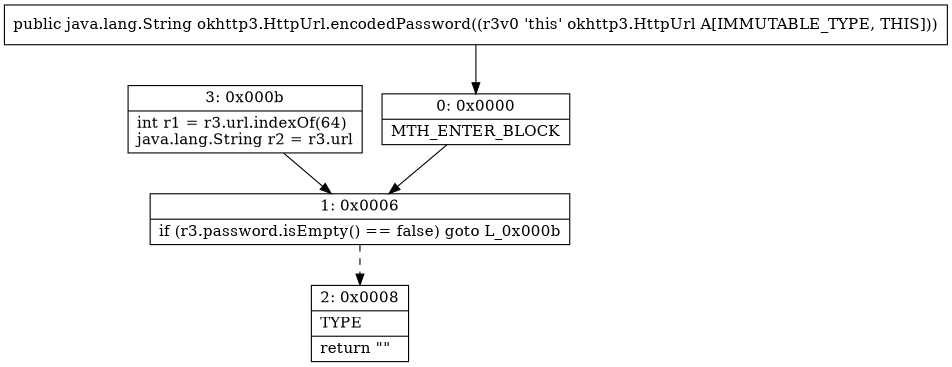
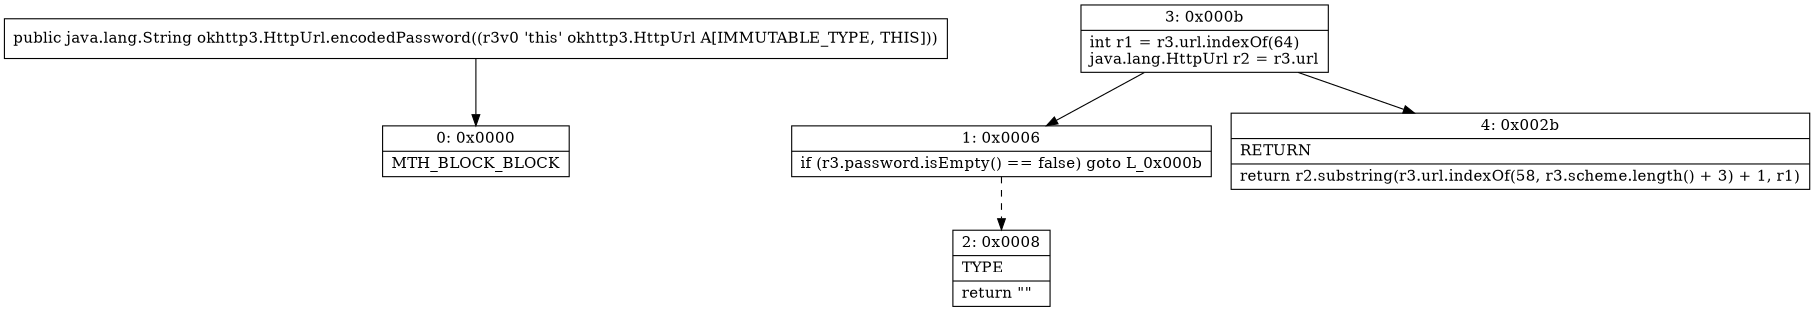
(476, 131) -> (476, 163)
(245, 140) -> (1205, 59)
none -> (1520, 151)
(422, 166) -> none
